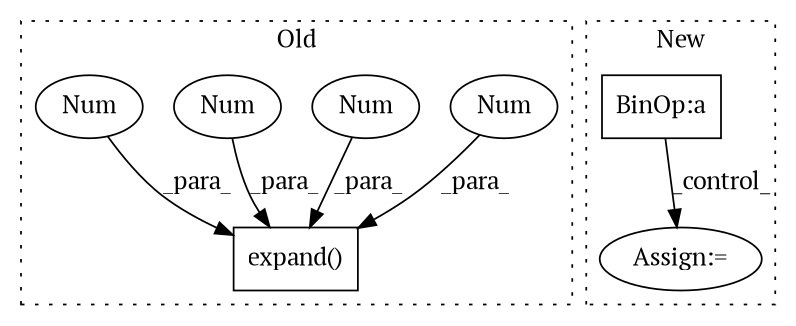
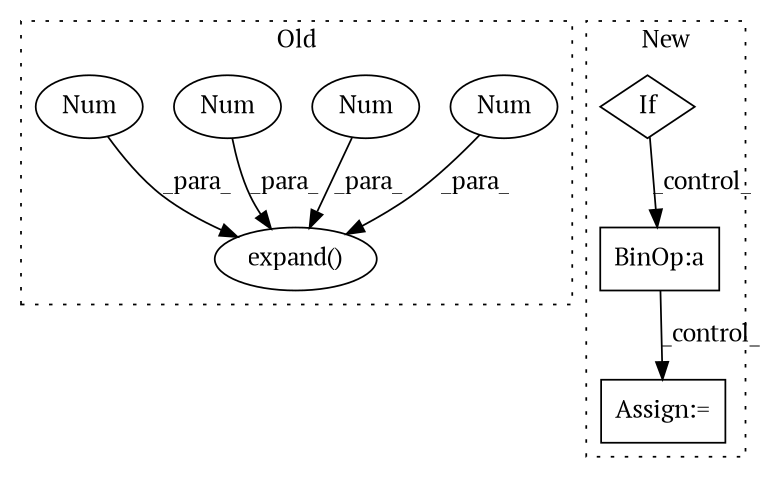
none -> (648, 107)
(296, 259) -> (296, 259)
(681, 259) -> (663, 411)
